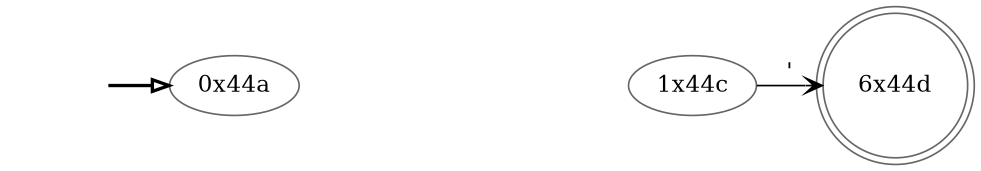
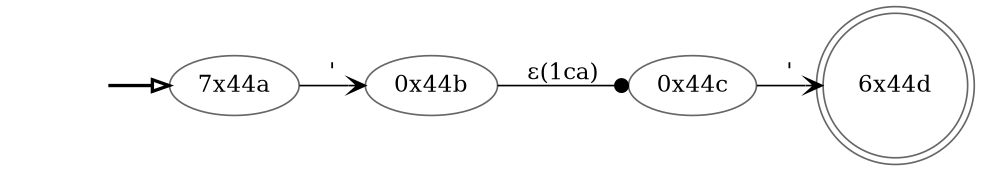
(234, 86) -> (234, 86)
none -> (431, 86)
(693, 86) -> (693, 86)
